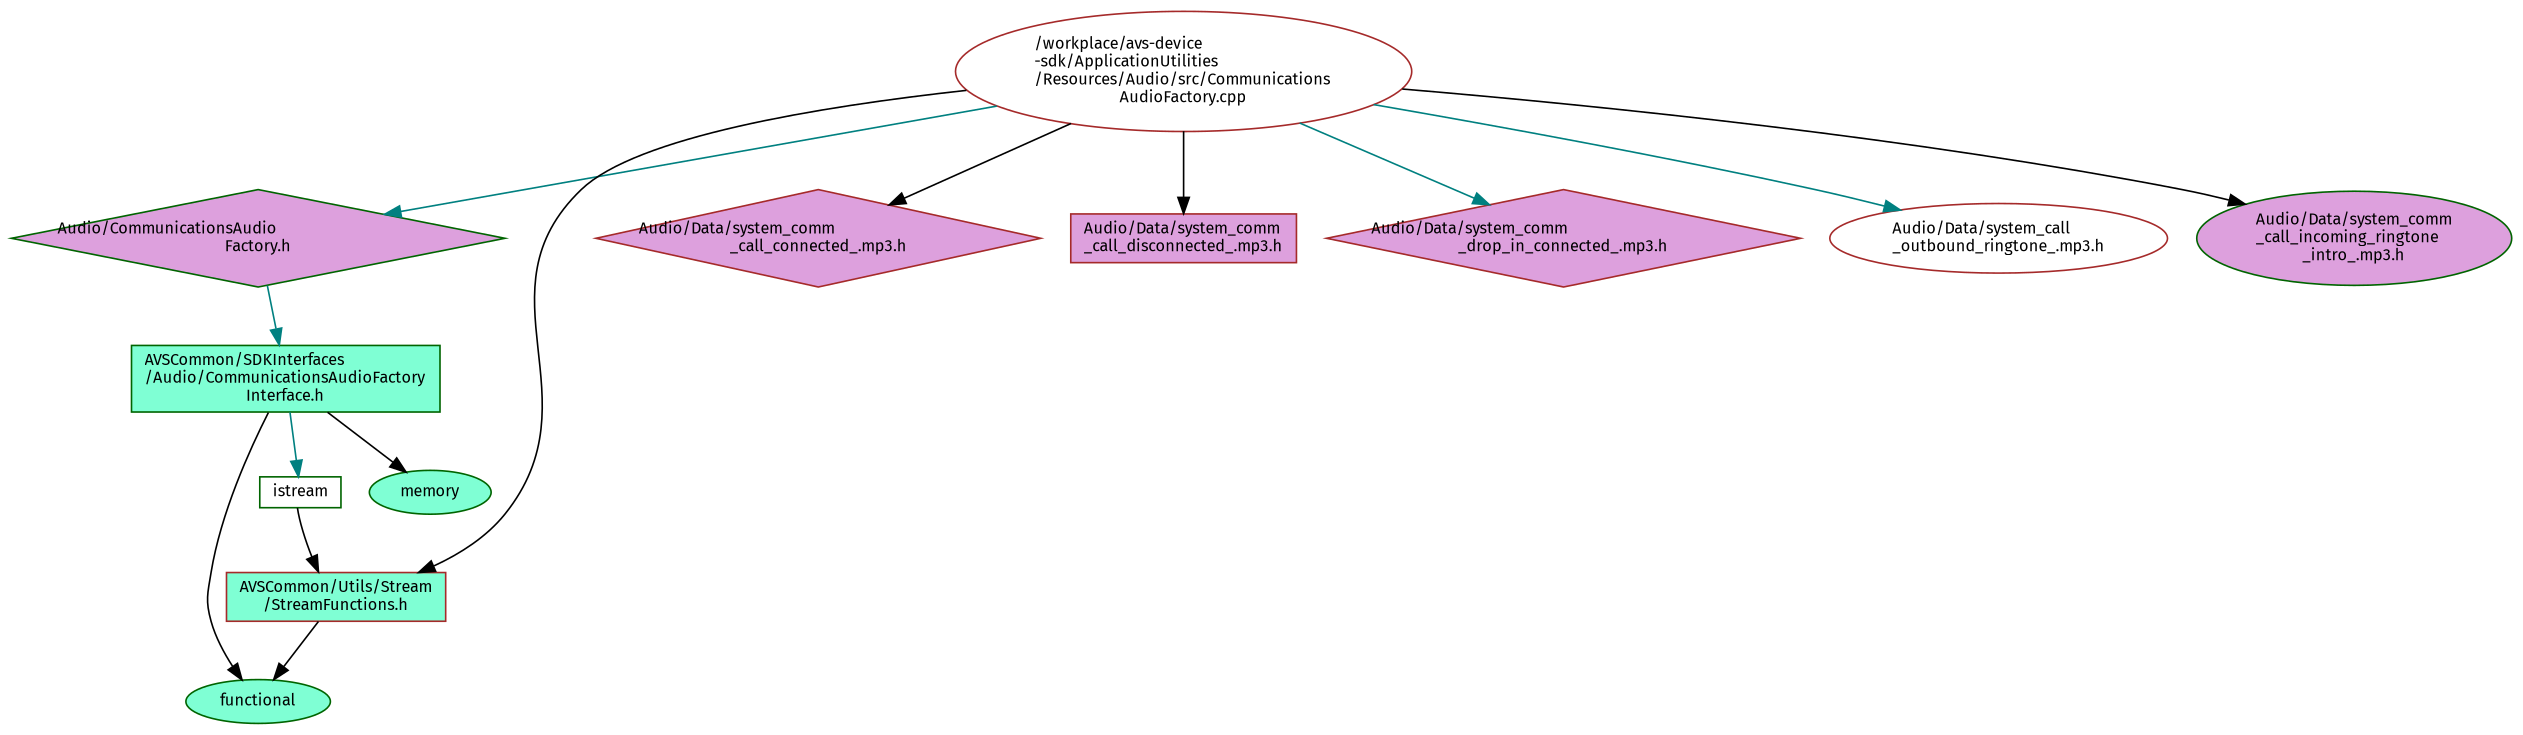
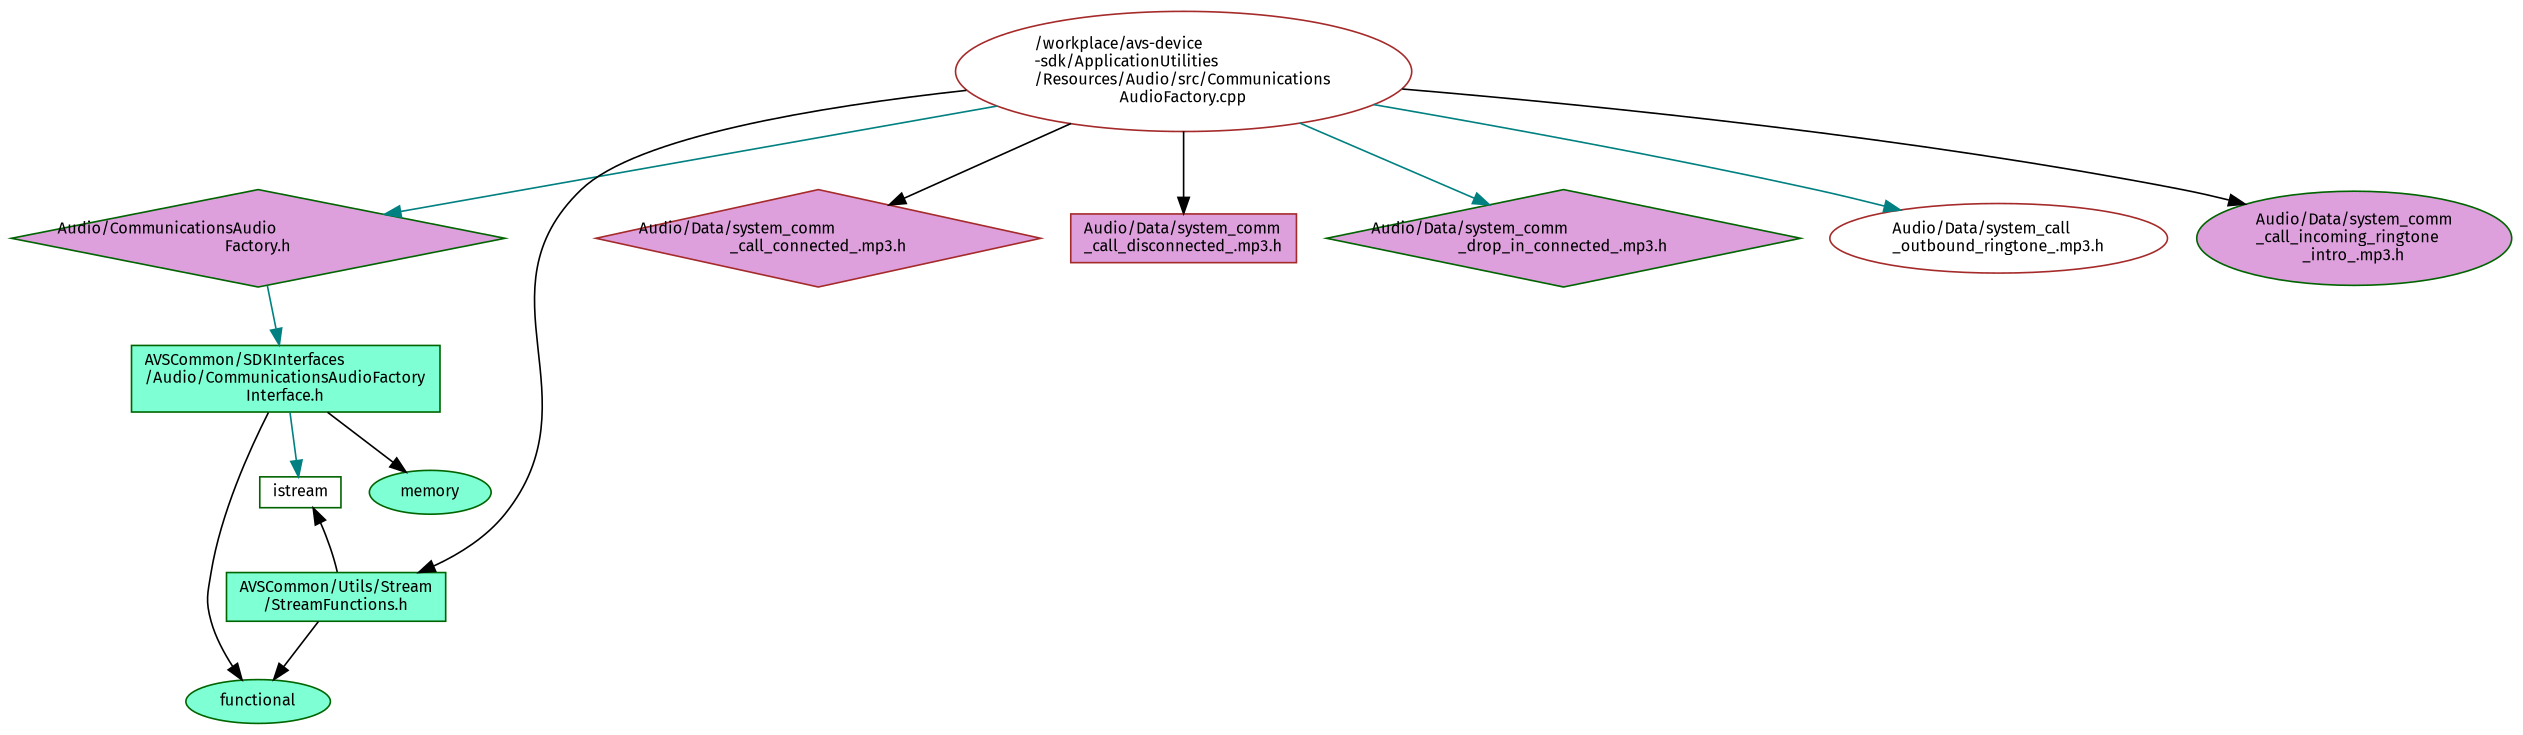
(1564, 238) -> (1564, 238)
(303, 533) -> (330, 547)
(336, 597) -> (336, 597)
